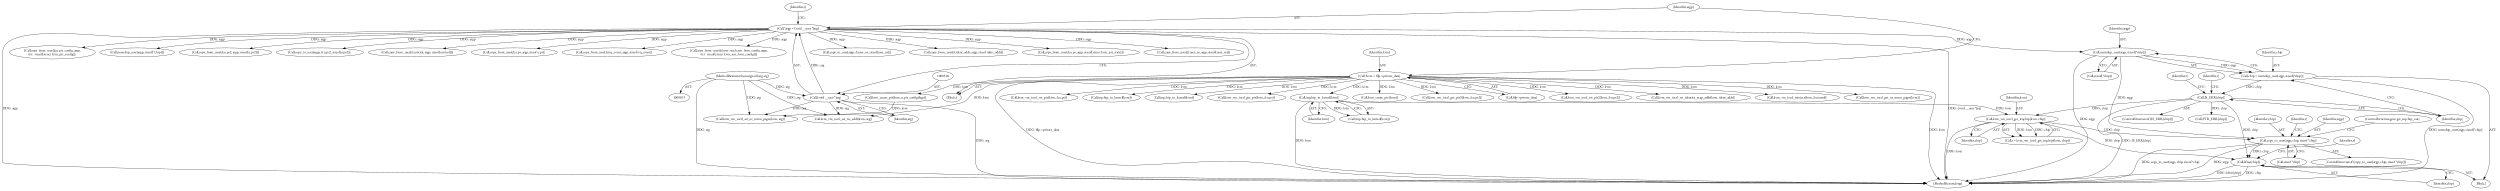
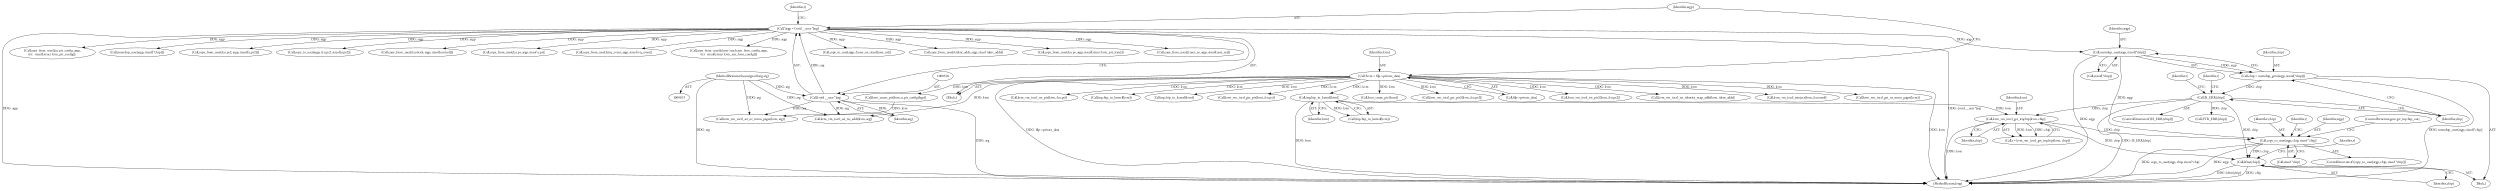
(2273, 76) -> (2273, 76)
(883, 108) -> (883, 108)
